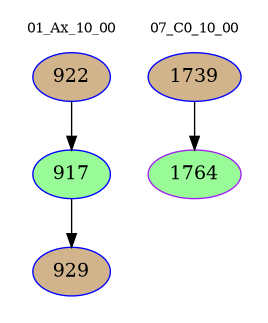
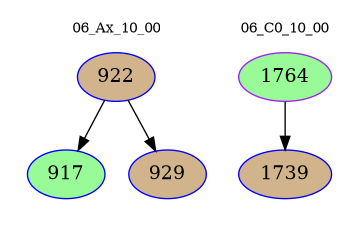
(72, 29) -> (117, 29)
(195, 29) -> (285, 29)
(195, 119) -> (285, 119)
(72, 216) -> (139, 120)
